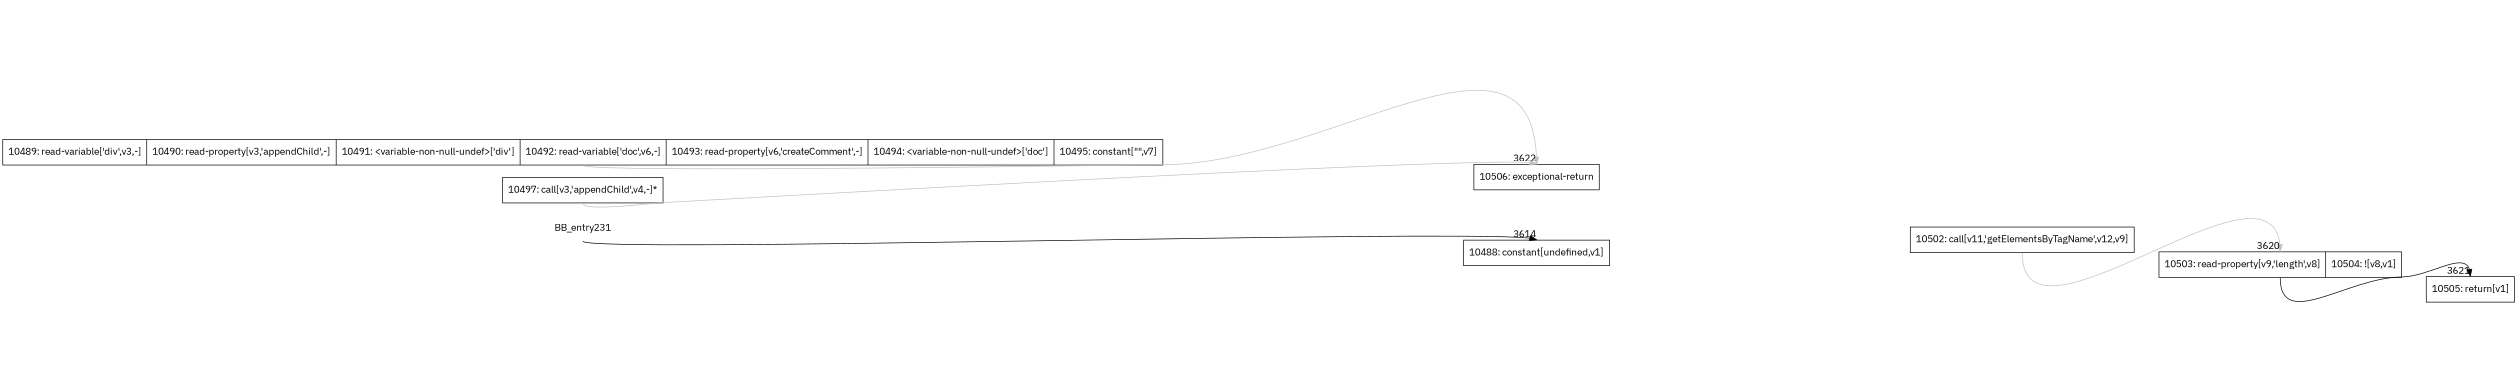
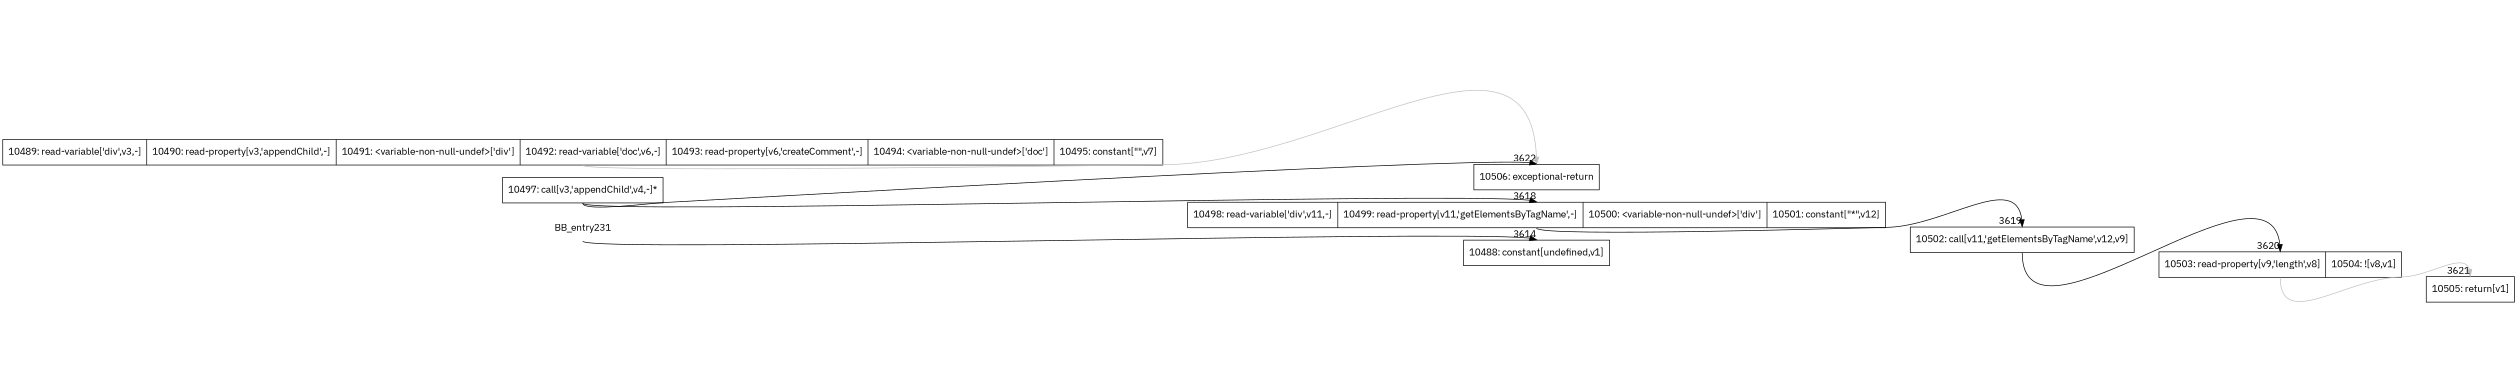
(1056, 181) -> (1056, 181)
none -> (1537, 215)
(2148, 254) -> (2148, 254)
(2368, 283) -> (2368, 283)
